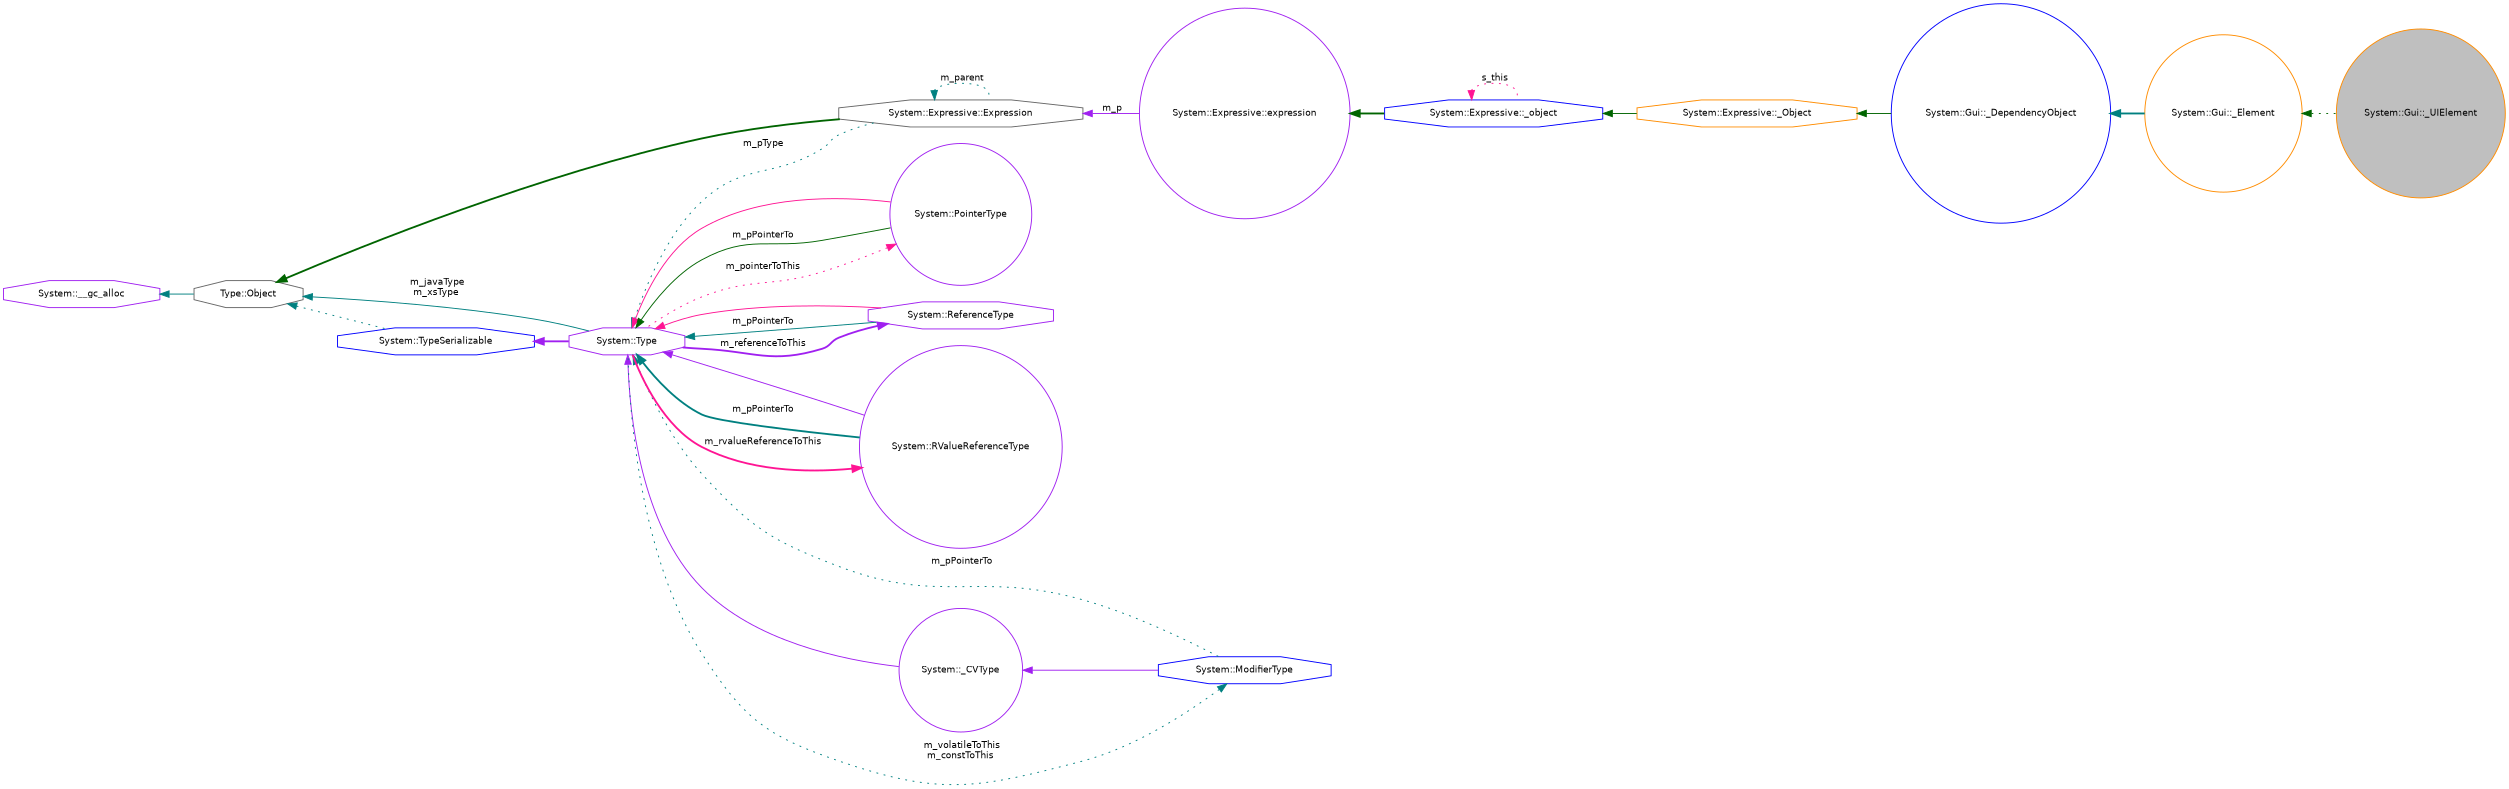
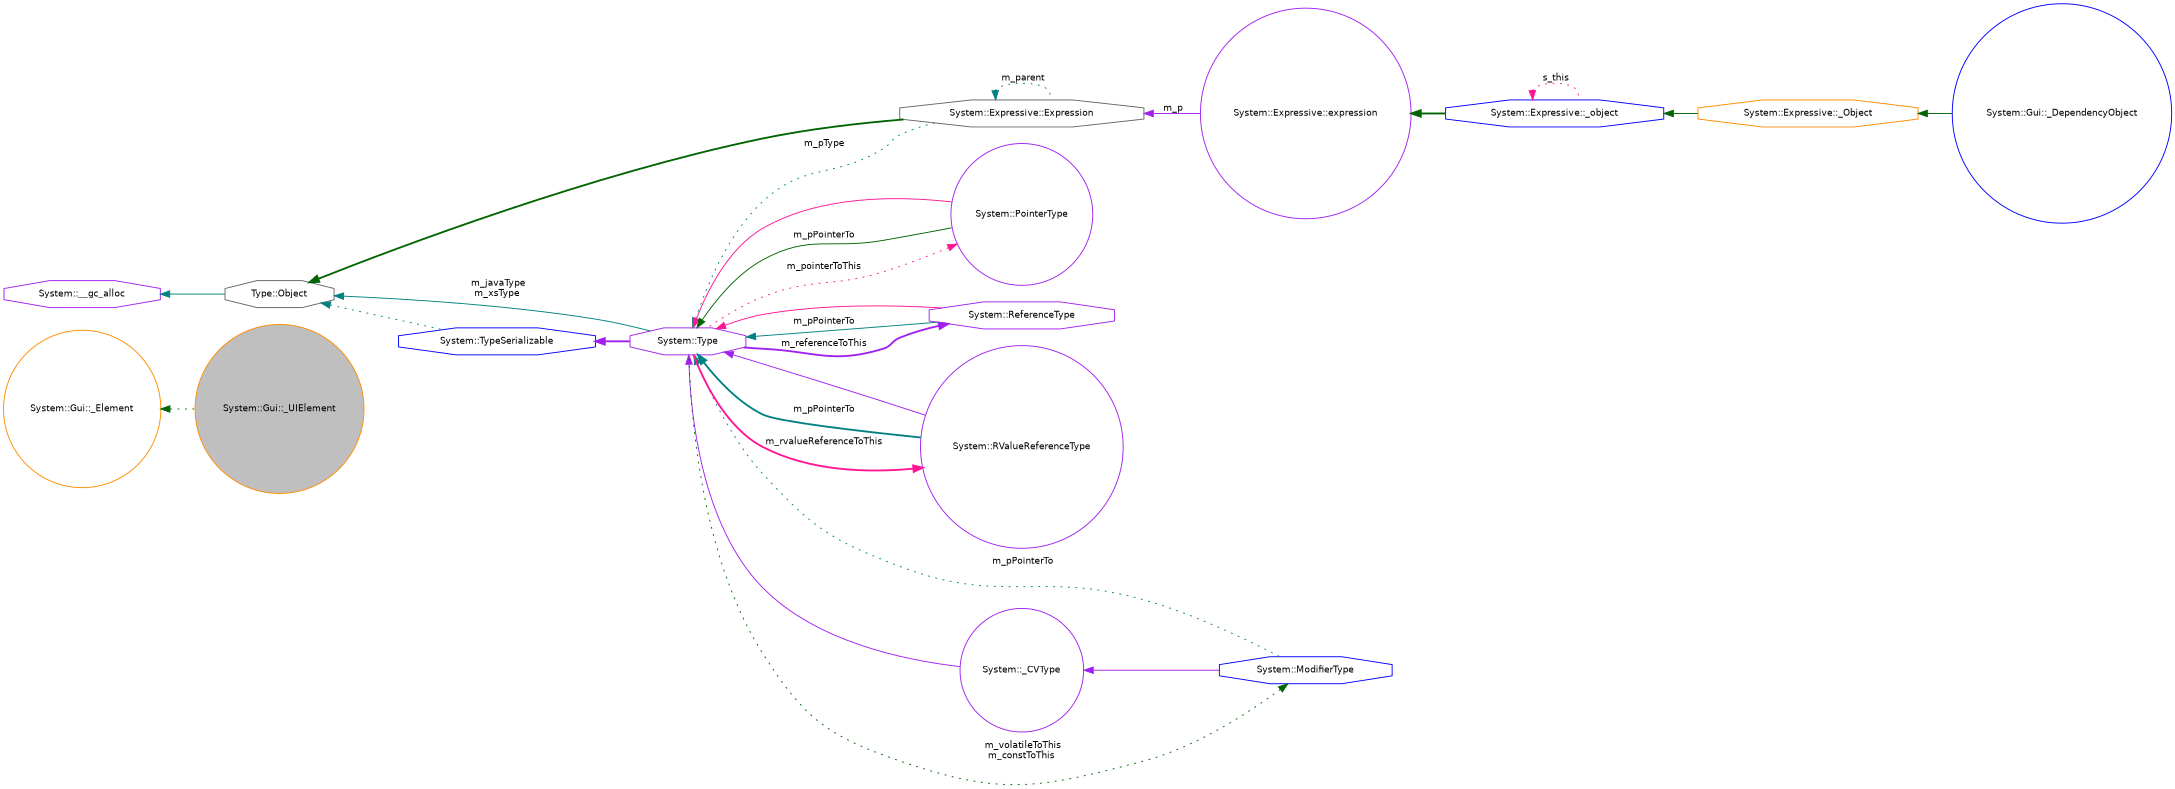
(2132, 113) -> none
(799, 746) -> (860, 746)
